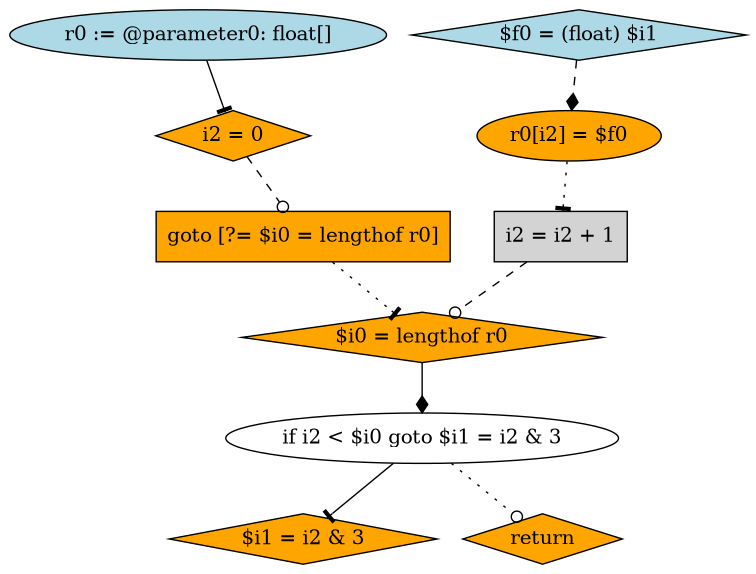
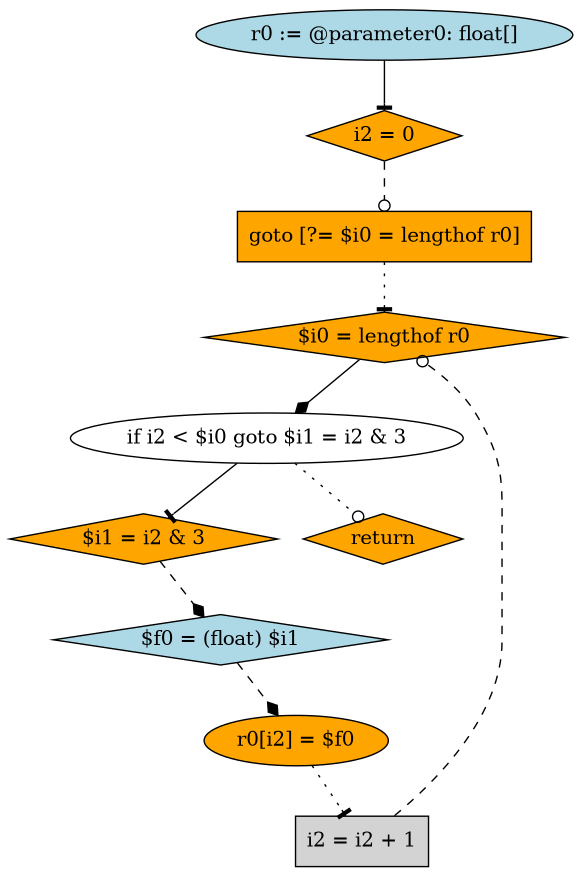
none -> (177, 582)
